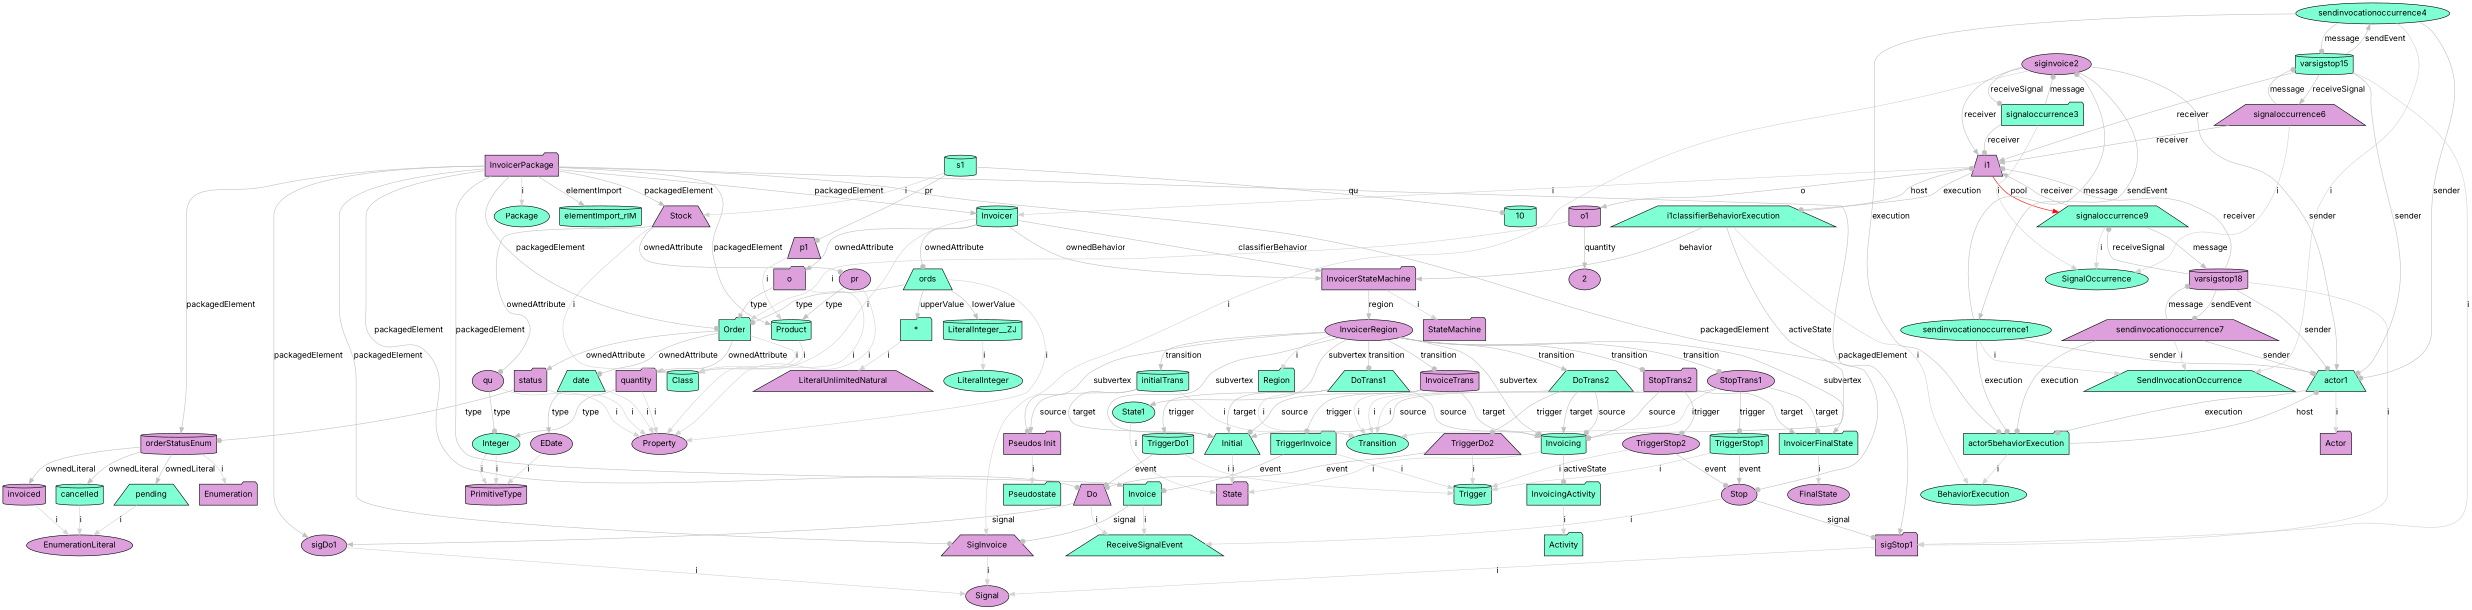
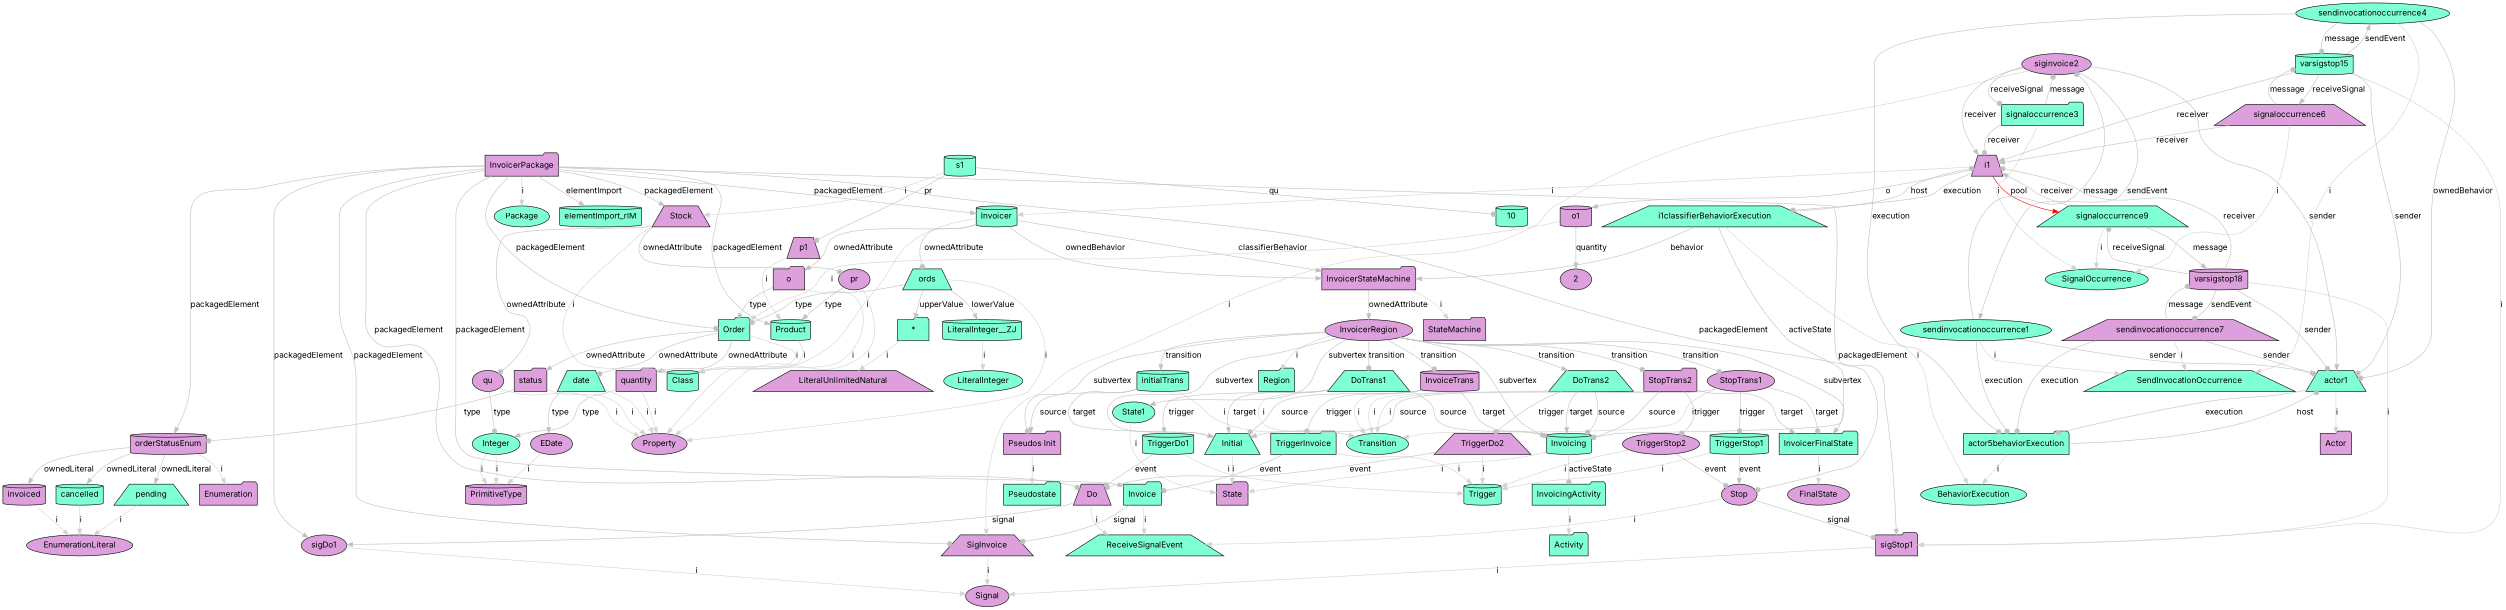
(2447, 191) -> (2463, 191)
(1381, 305) -> (1399, 305)
